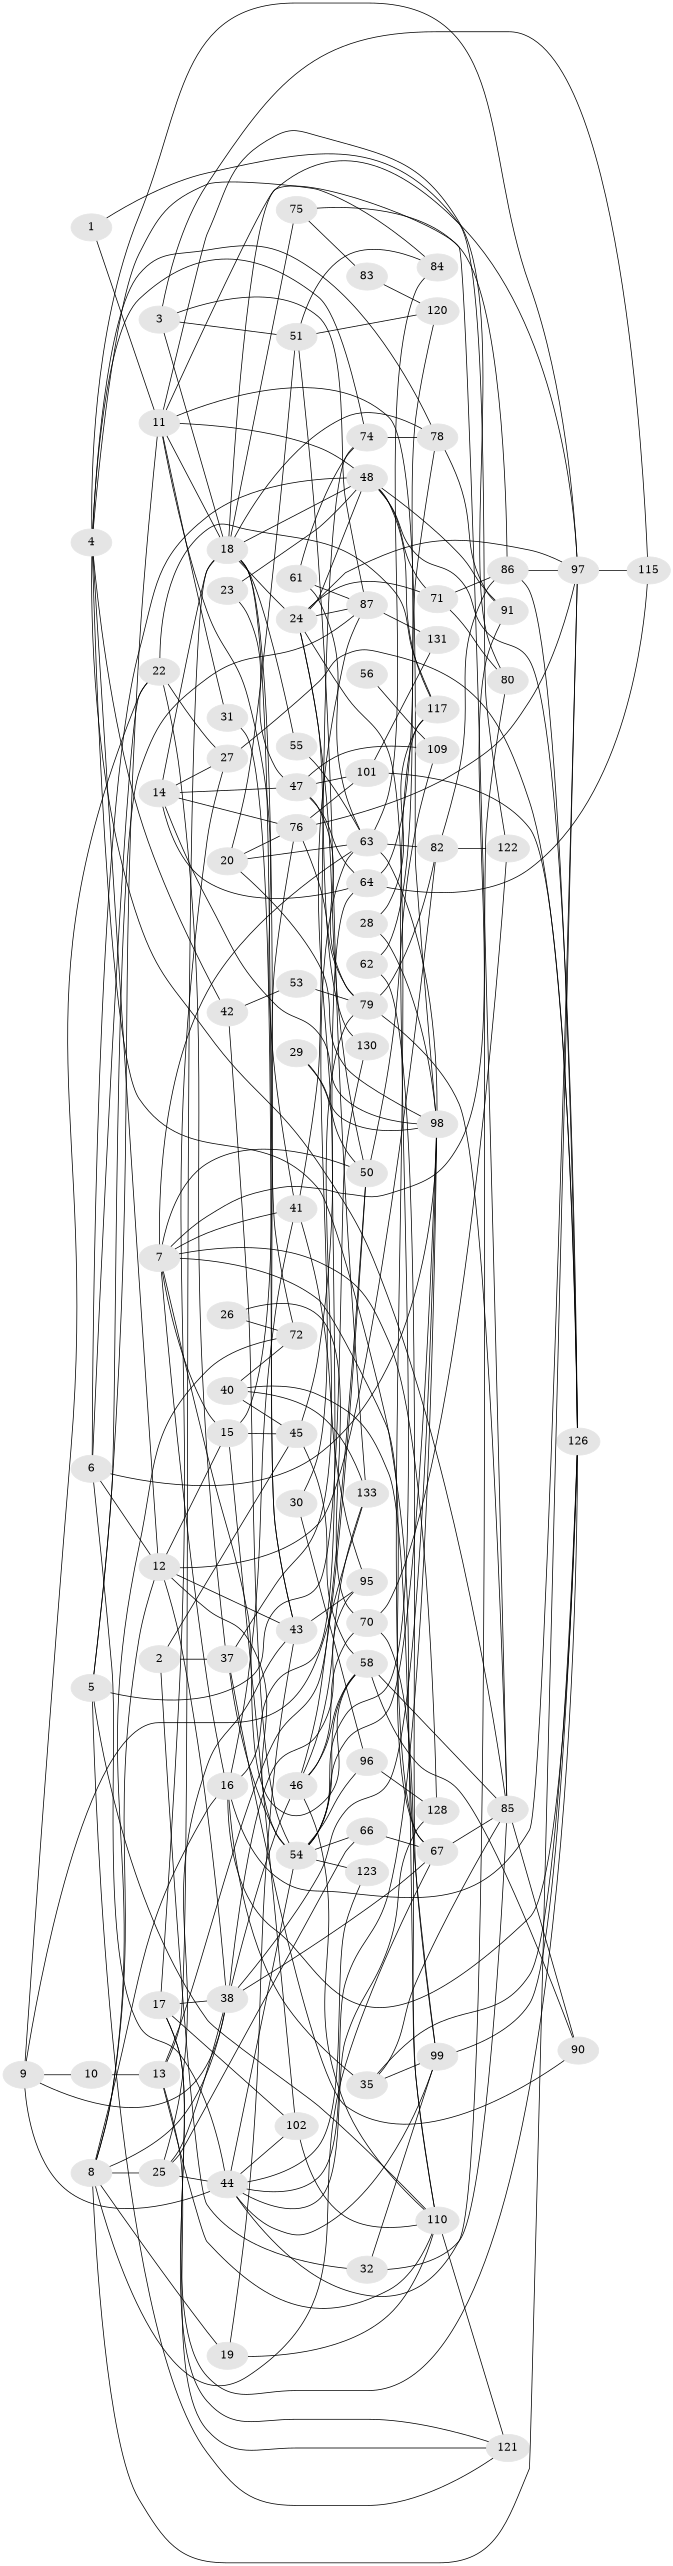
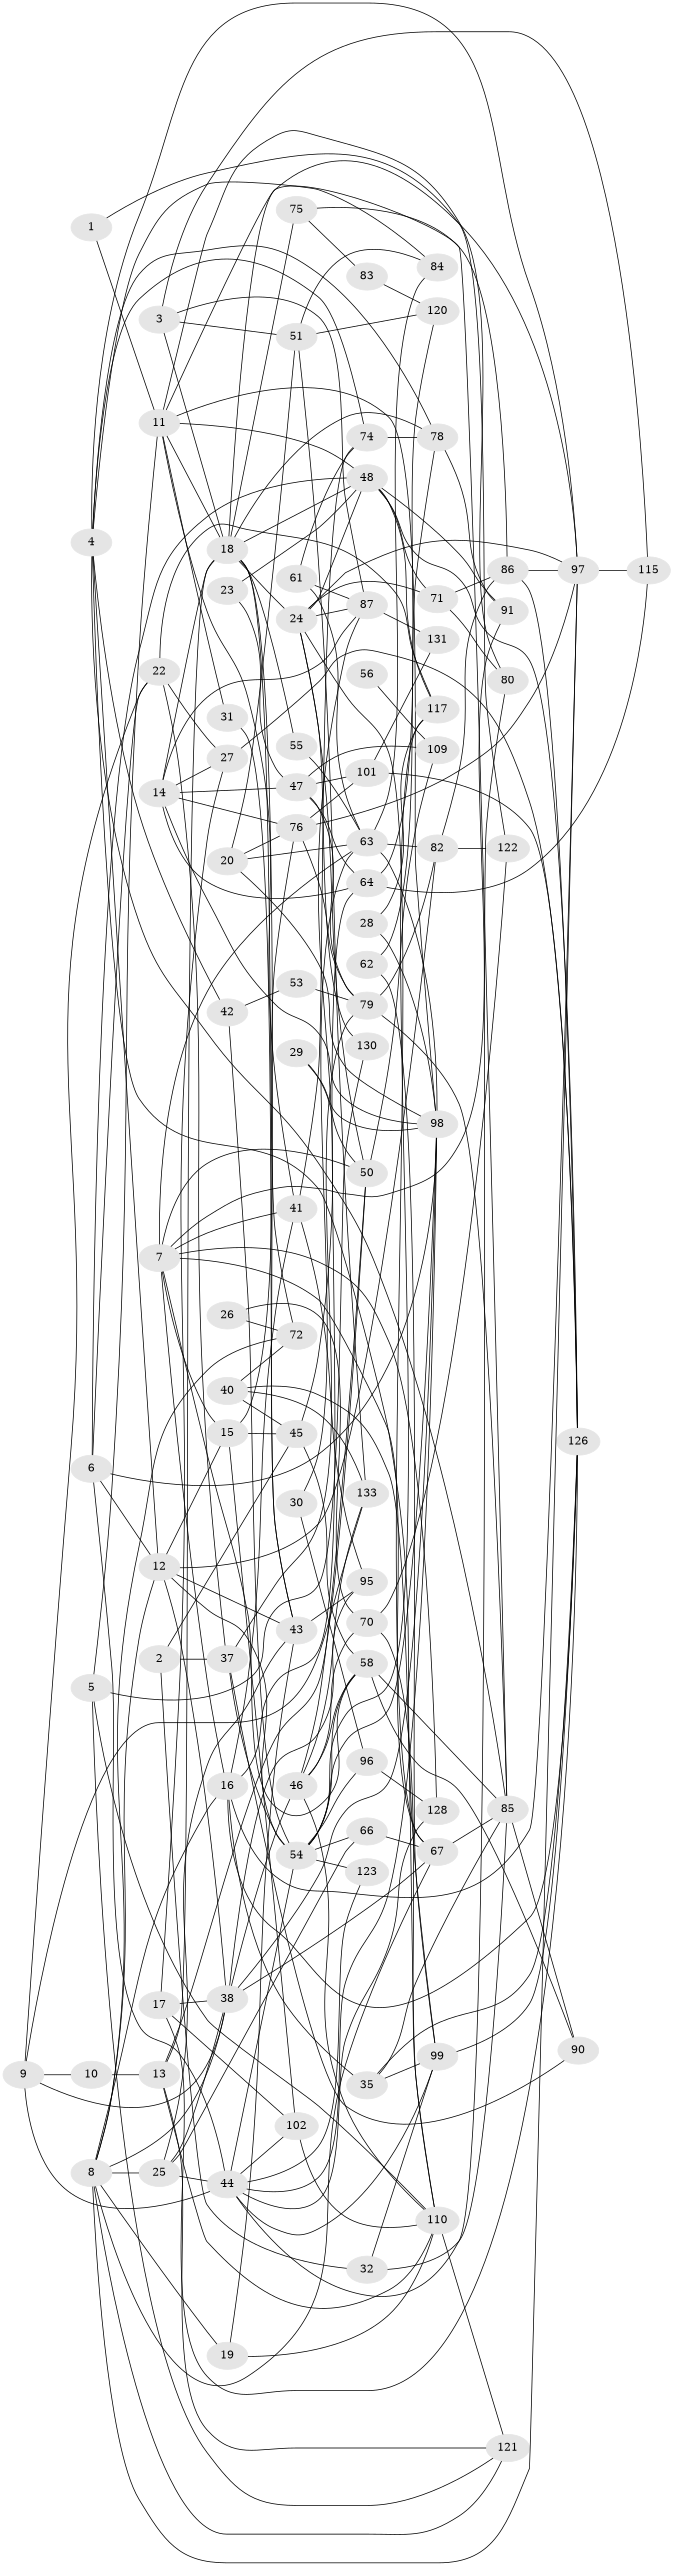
(119, 1083) -> (252, 680)
(200, 2387) -> (194, 2514)
